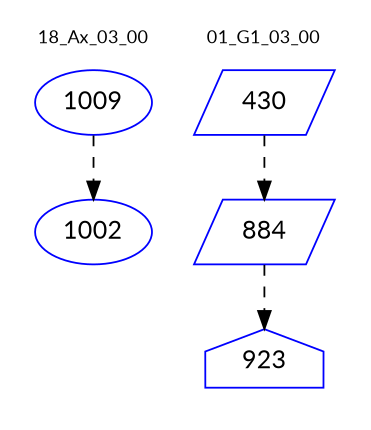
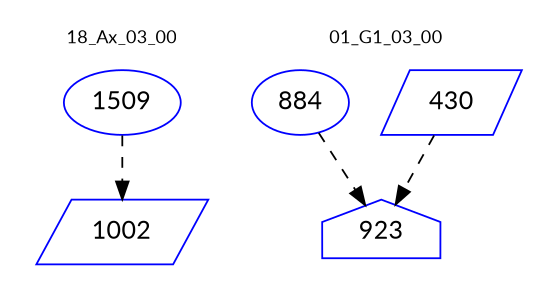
(94, 103) -> (122, 103)
(264, 158) -> (419, 162)
(94, 232) -> (122, 232)
(264, 232) -> (300, 103)
